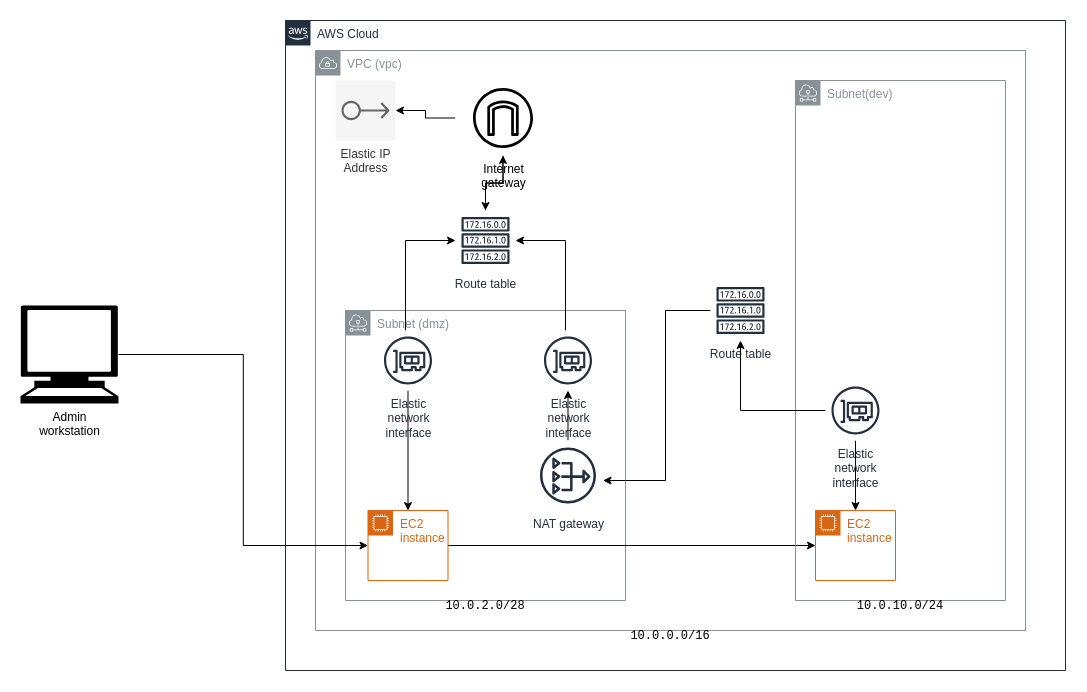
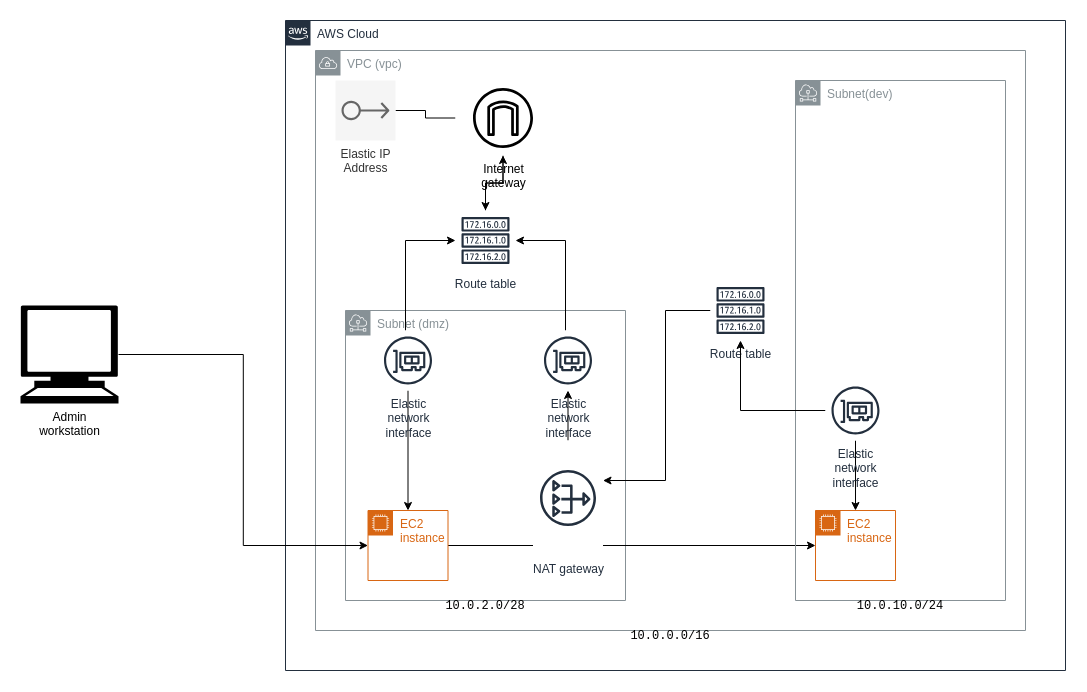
(403, 111) -> (401, 111)
(568, 476) -> (568, 498)
